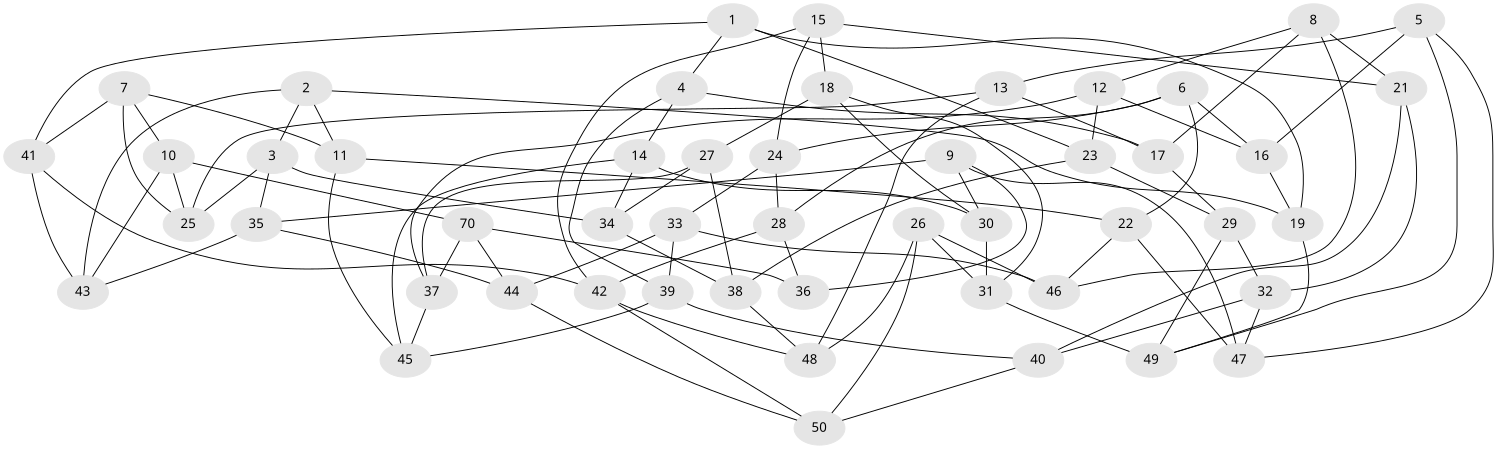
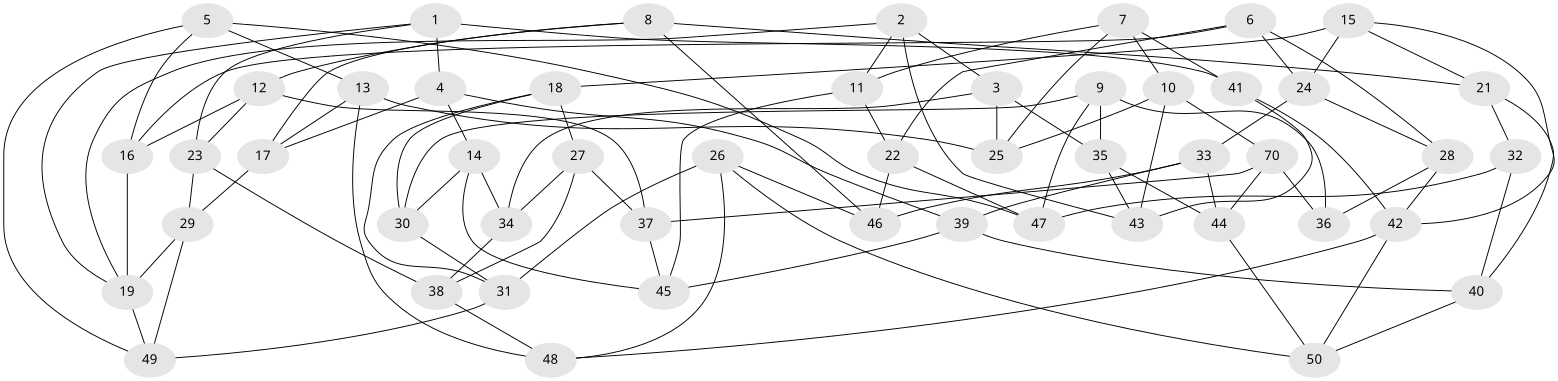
(1248, 258) -> (157, 258)
